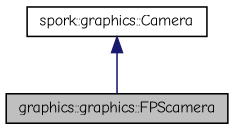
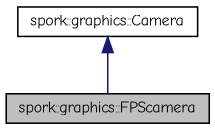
(117, 108) -> (108, 108)
